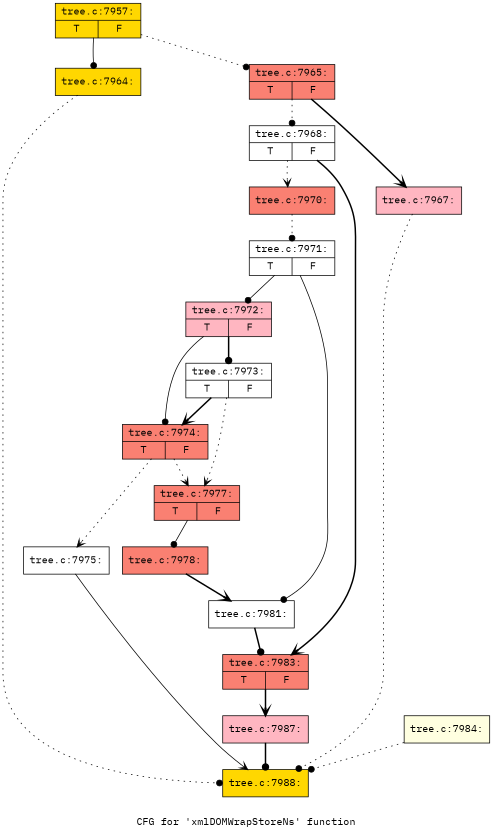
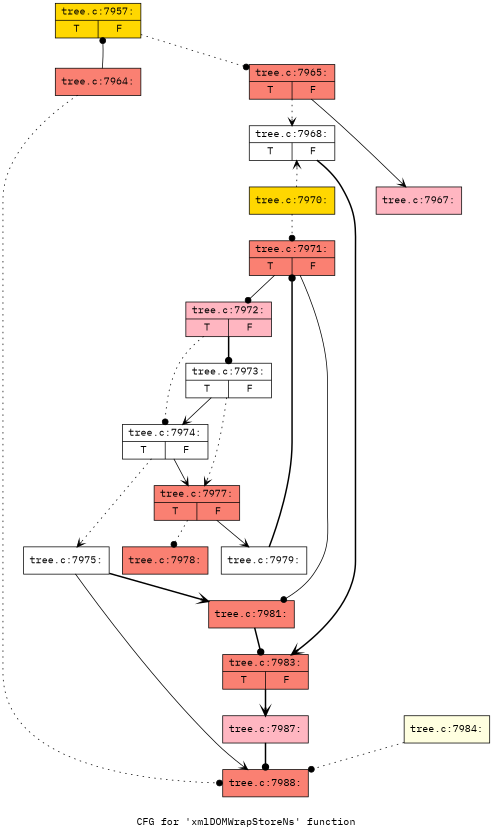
(93, 50) -> (103, 56)
(98, 82) -> (98, 82)
(292, 109) -> (292, 109)
(357, 140) -> (357, 140)
(287, 170) -> (297, 177)
(292, 201) -> (292, 201)
(292, 258) -> (292, 258)
(175, 373) -> (175, 373)
(200, 409) -> (200, 409)
(165, 442) -> (165, 442)
(179, 469) -> (179, 469)
(384, 507) -> none
(182, 531) -> (182, 531)
none -> (264, 560)
(205, 585) -> (155, 586)
(251, 614) -> (251, 614)
(266, 783) -> (266, 783)
